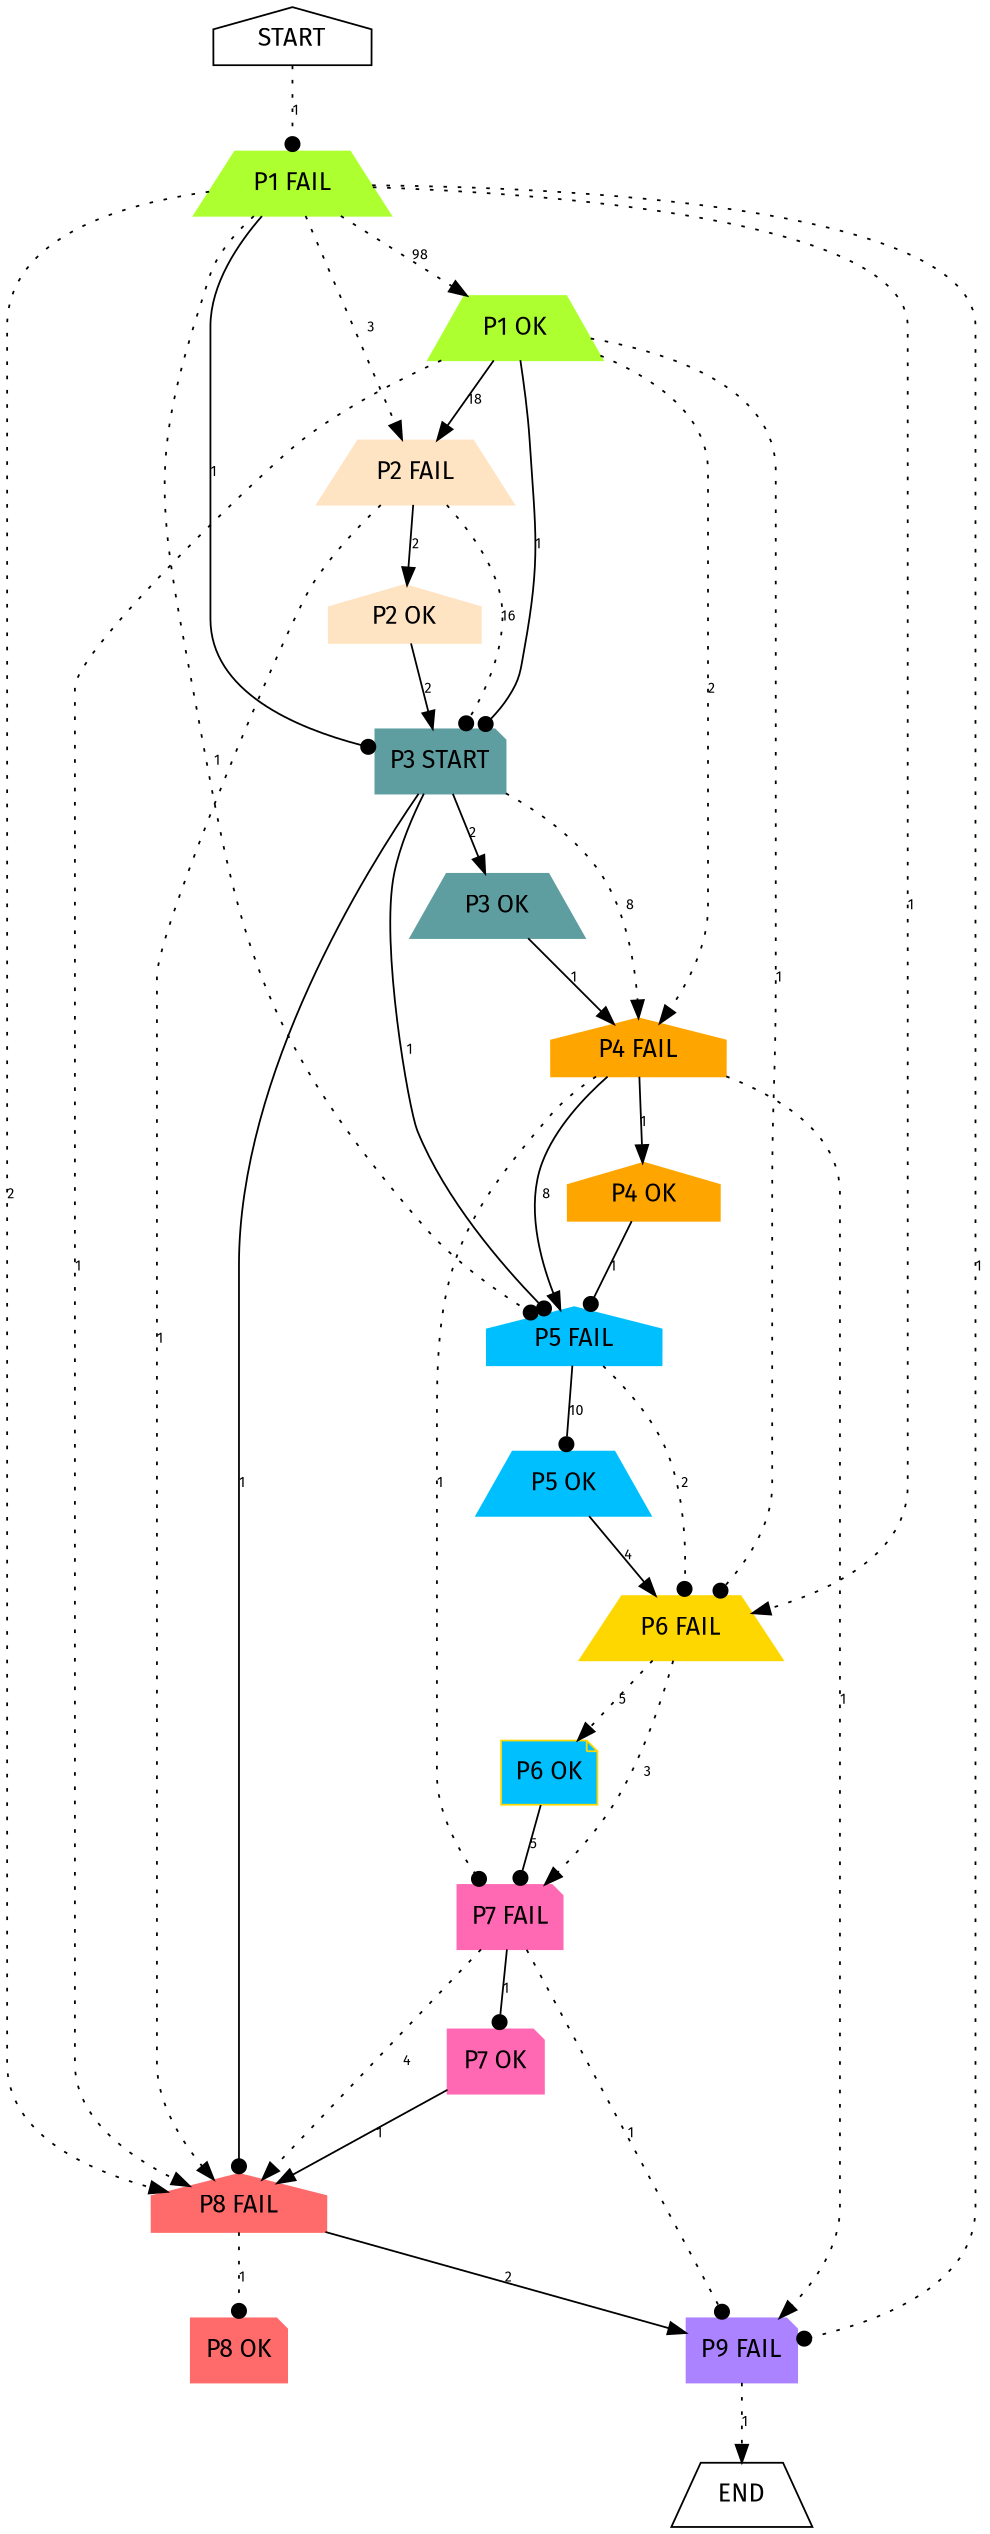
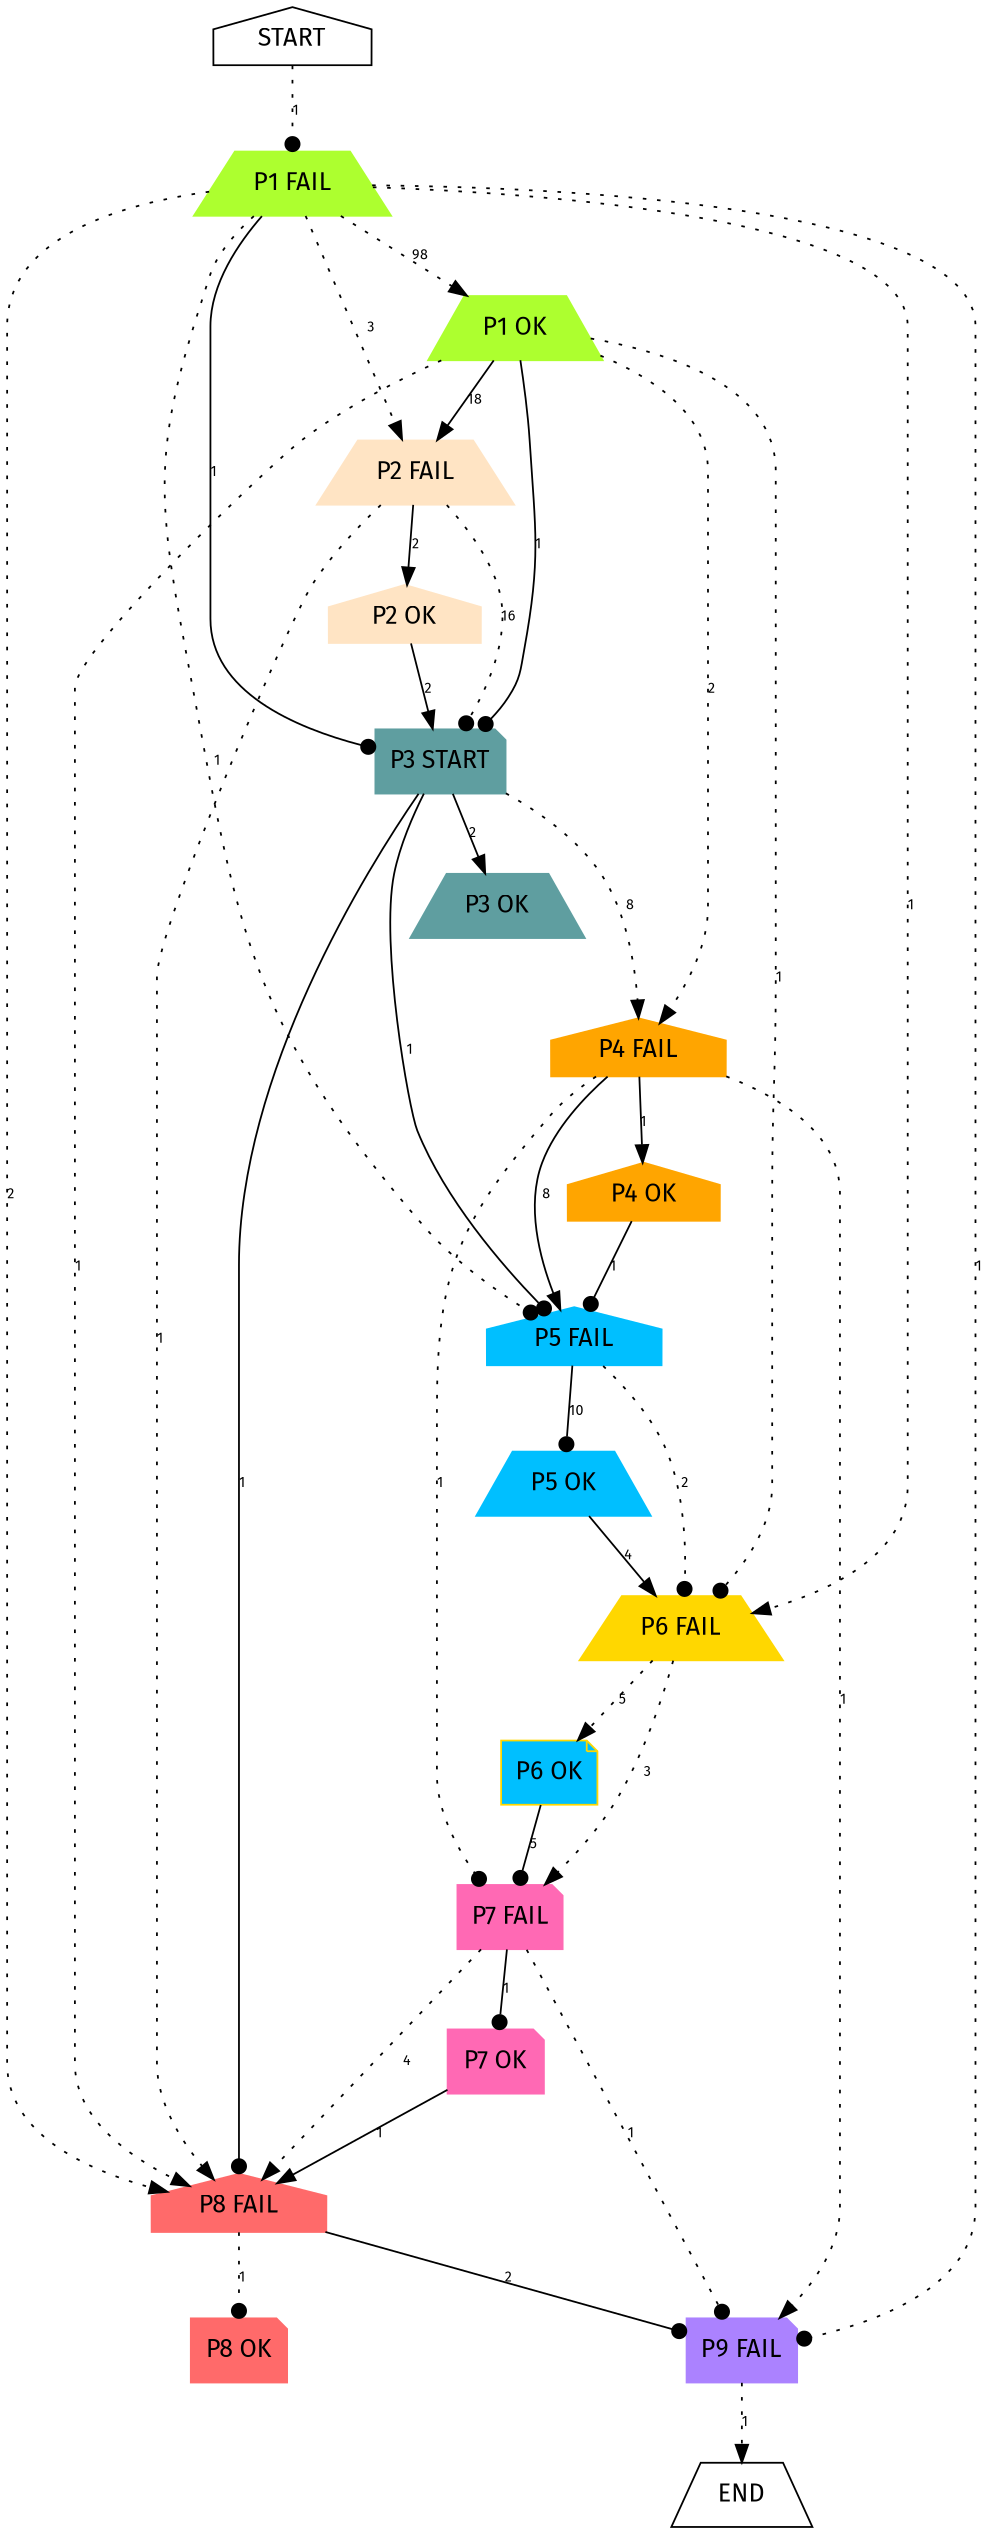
(565, 975) -> none
(499, 2281) -> (499, 2281)
